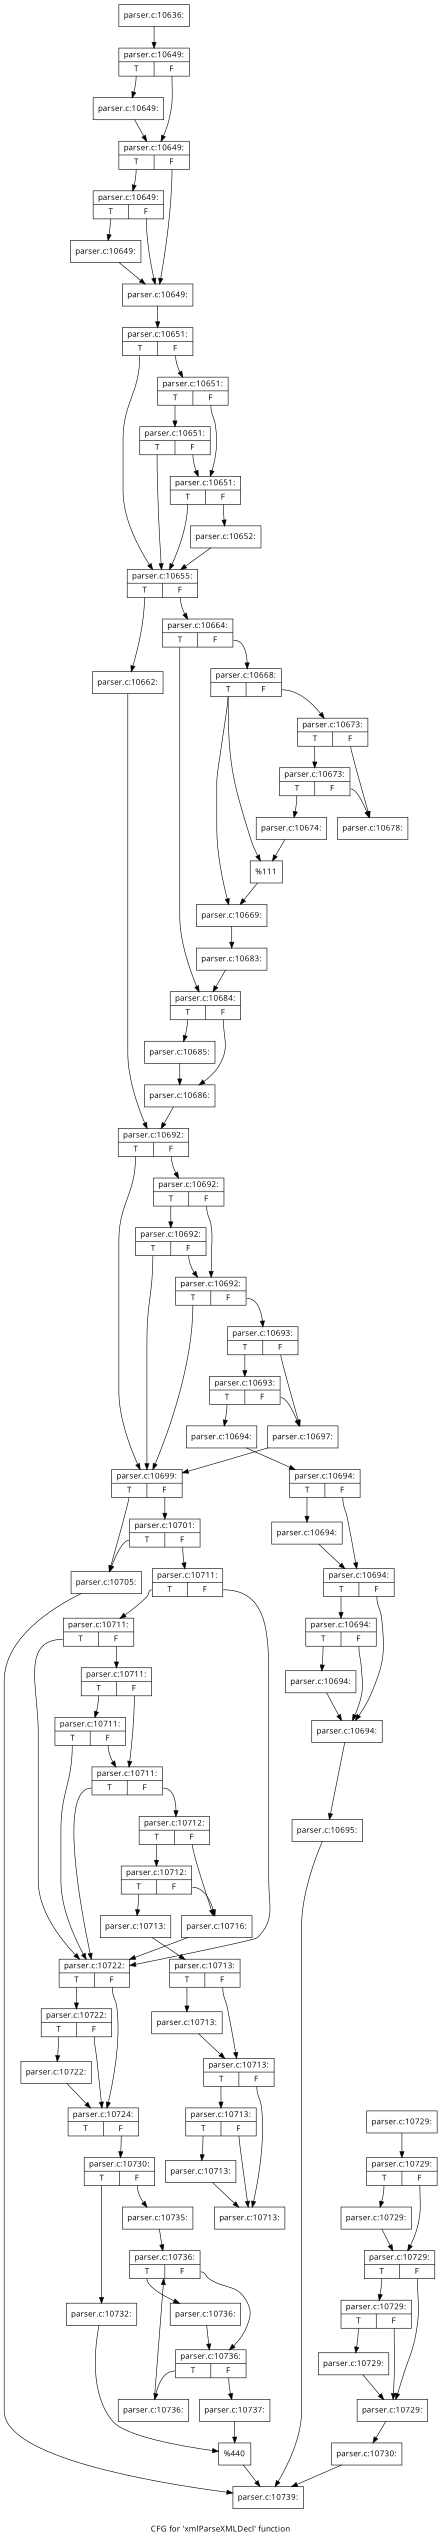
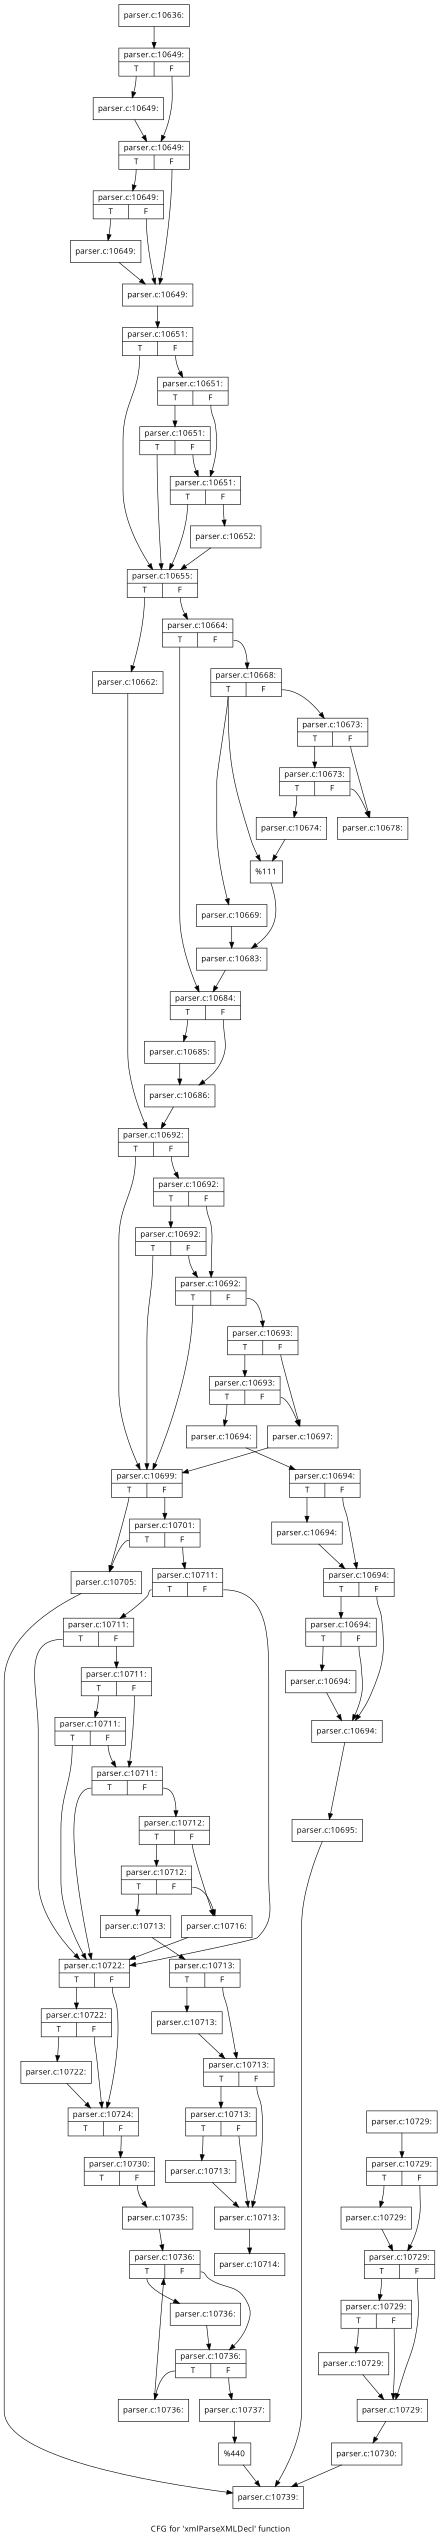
(251, 891) -> (275, 917)
none -> (250, 2265)
(102, 2314) -> none
